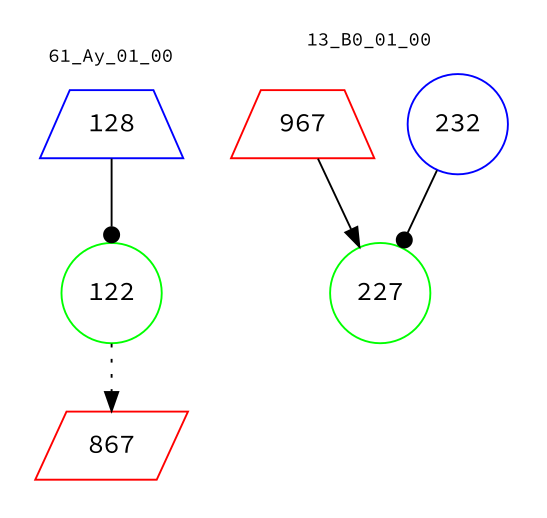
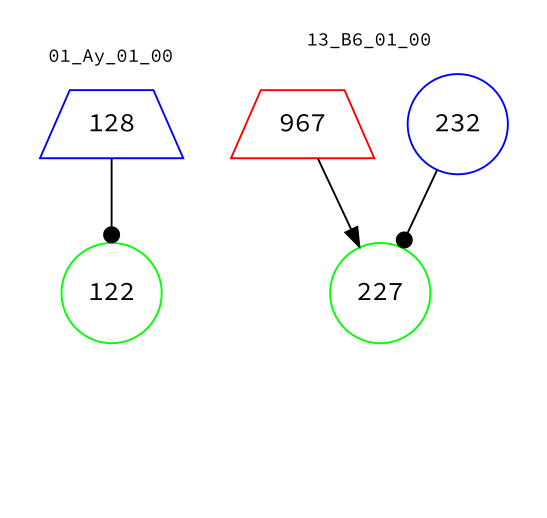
(370, 41) -> (370, 41)
(112, 57) -> (112, 57)
(112, 446) -> none
